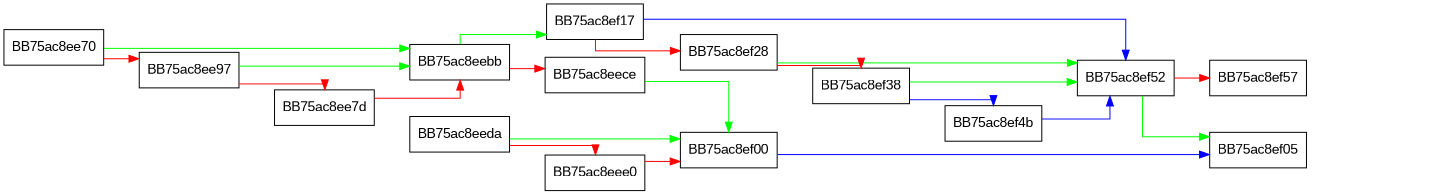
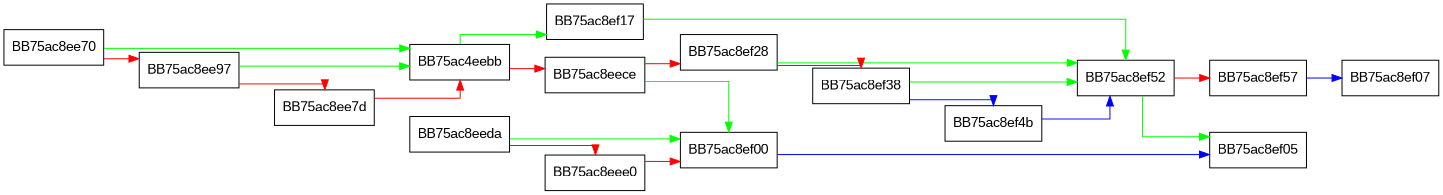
(900, 19) -> (900, 19)
(627, 51) -> (658, 64)
(460, 62) -> (460, 62)
none -> (1390, 78)
